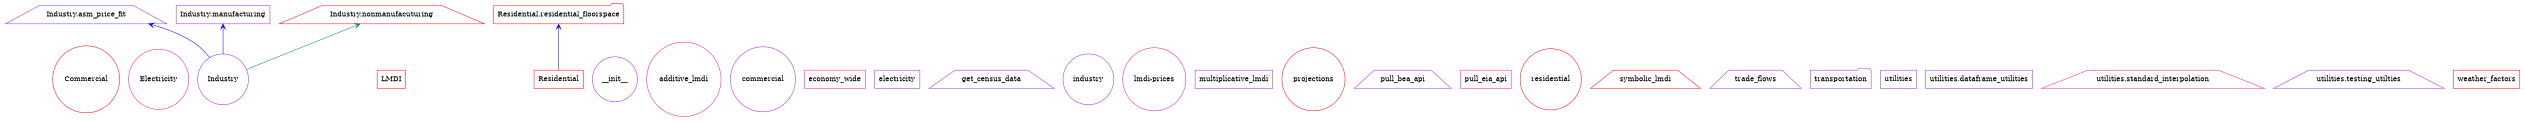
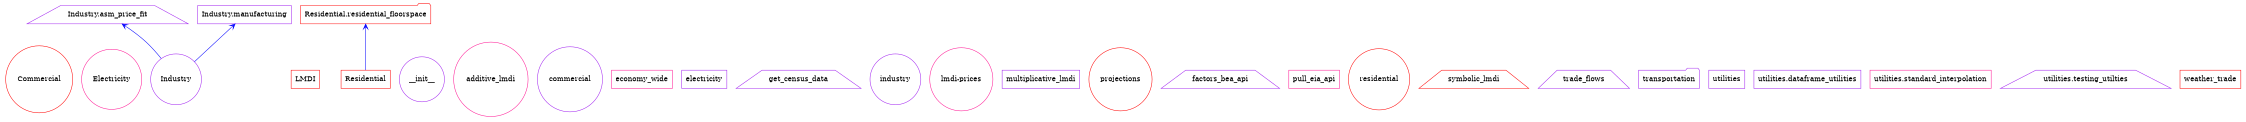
(382, 15) -> none
(1403, 79) -> (1220, 79)
(2153, 79) -> (1931, 79)
(2487, 79) -> (2210, 79)
